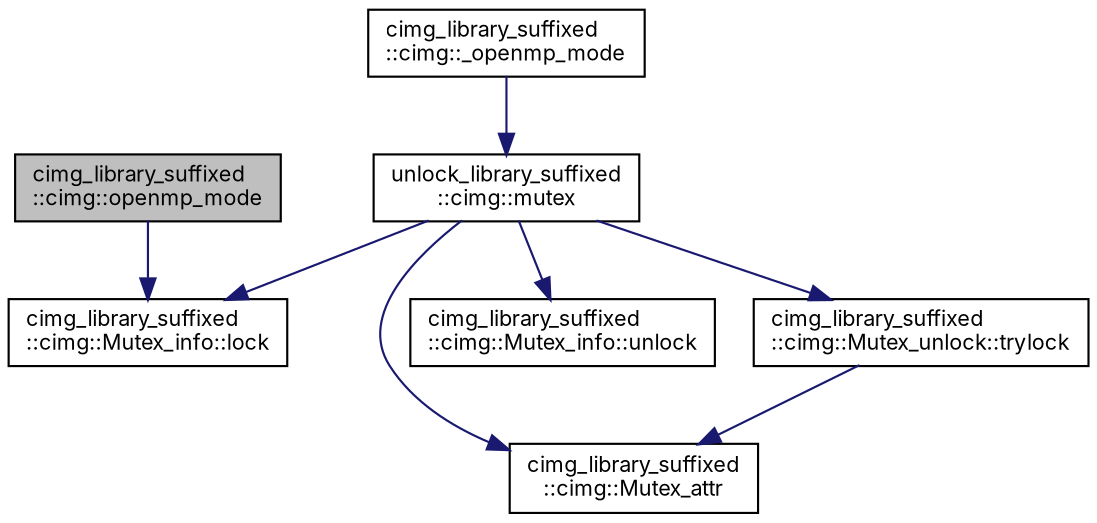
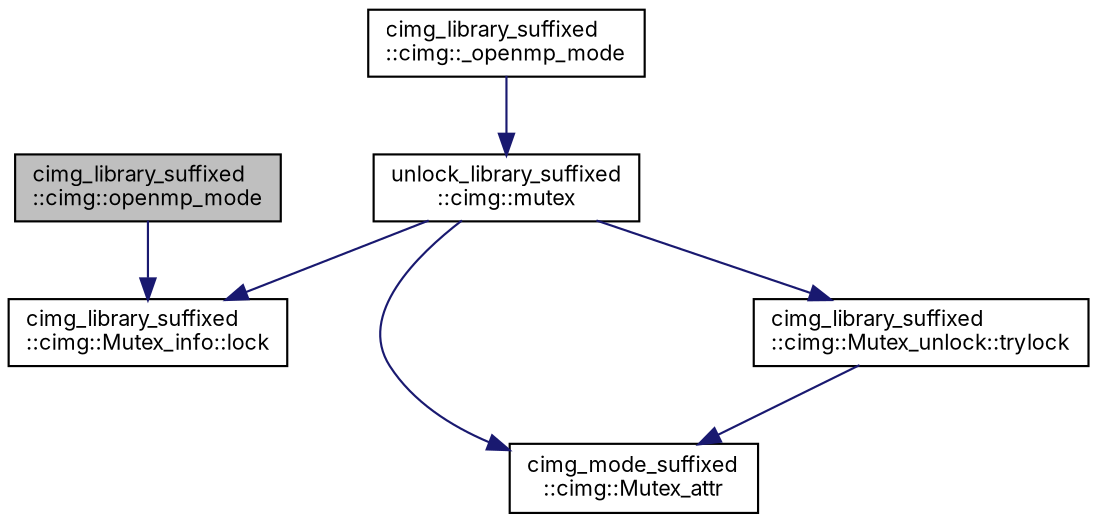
(563, 333) -> none
(634, 478) -> (634, 478)
